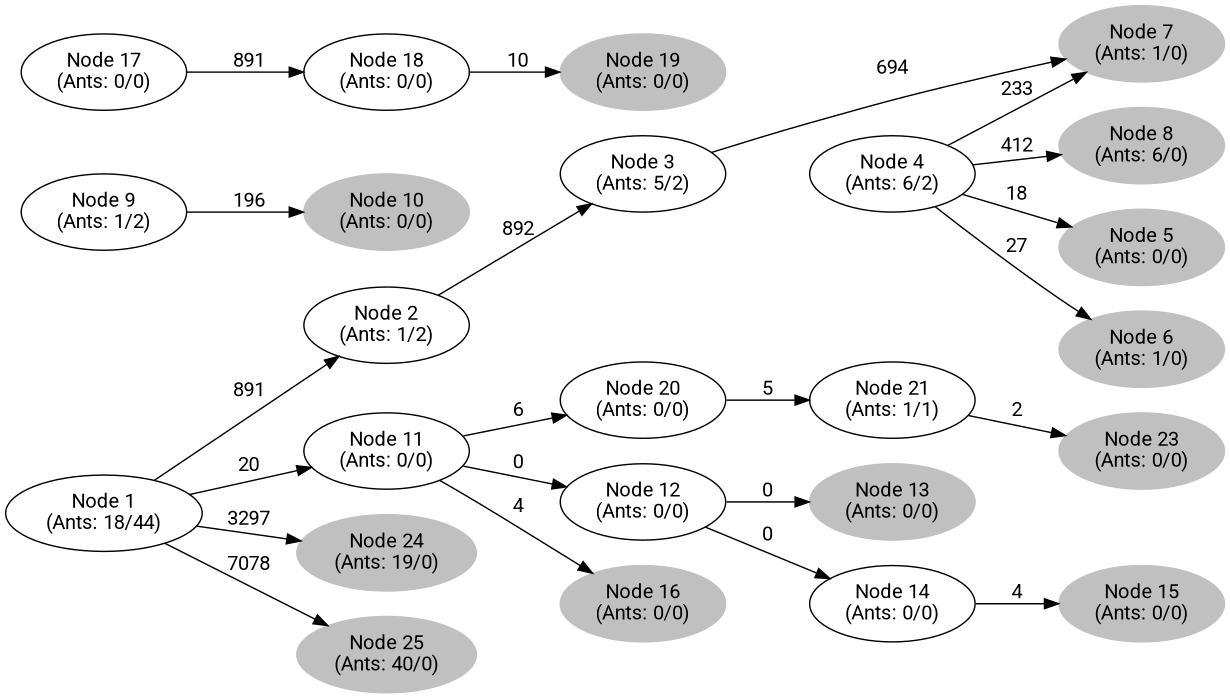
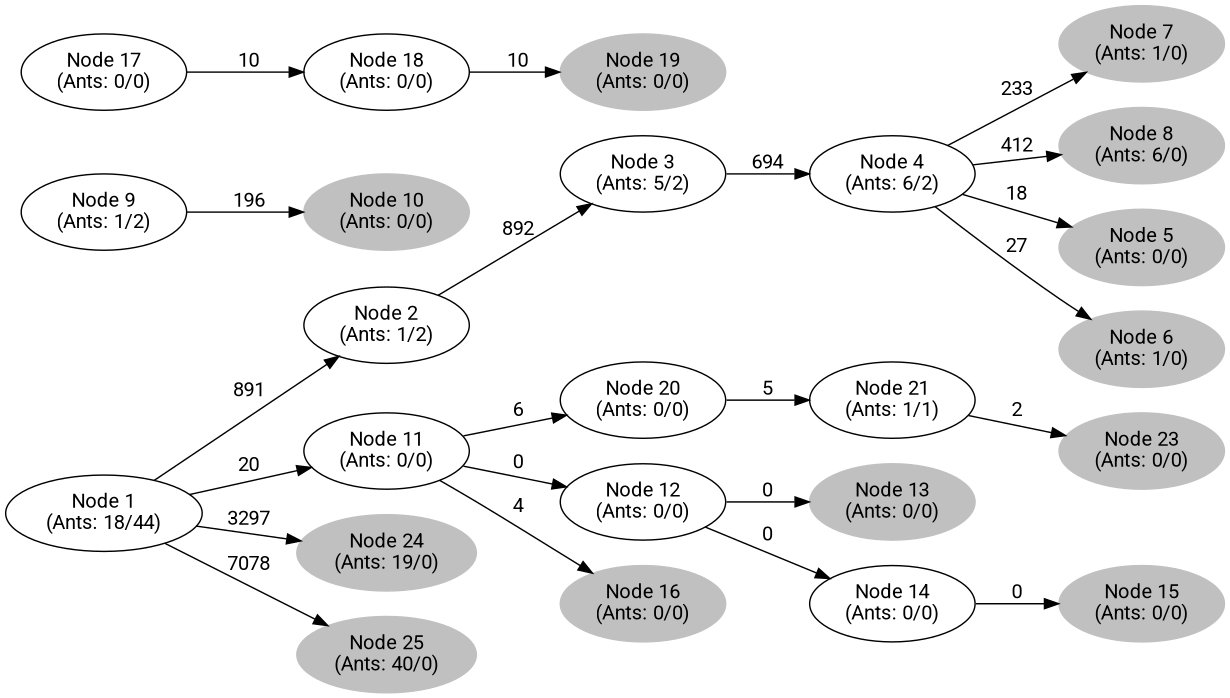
(249, 62) -> (249, 62)
(881, 103) -> (761, 174)
(1017, 593) -> (1017, 593)
